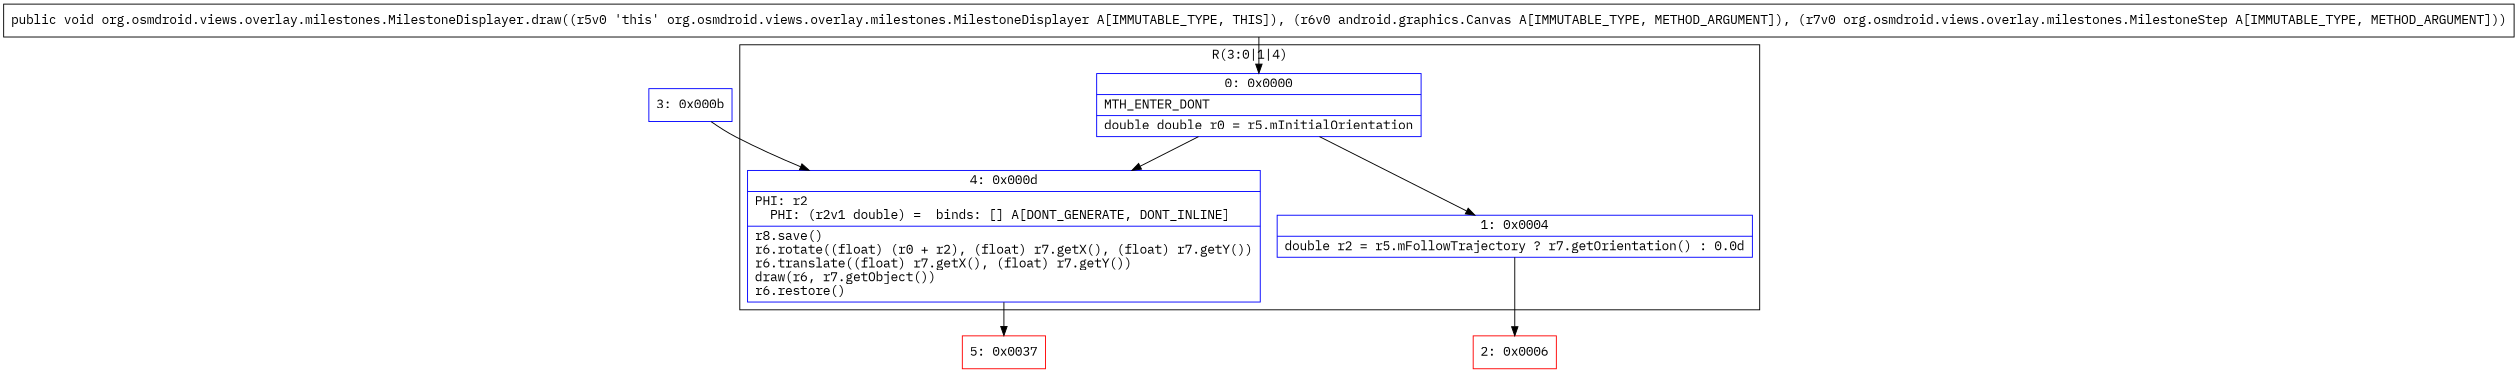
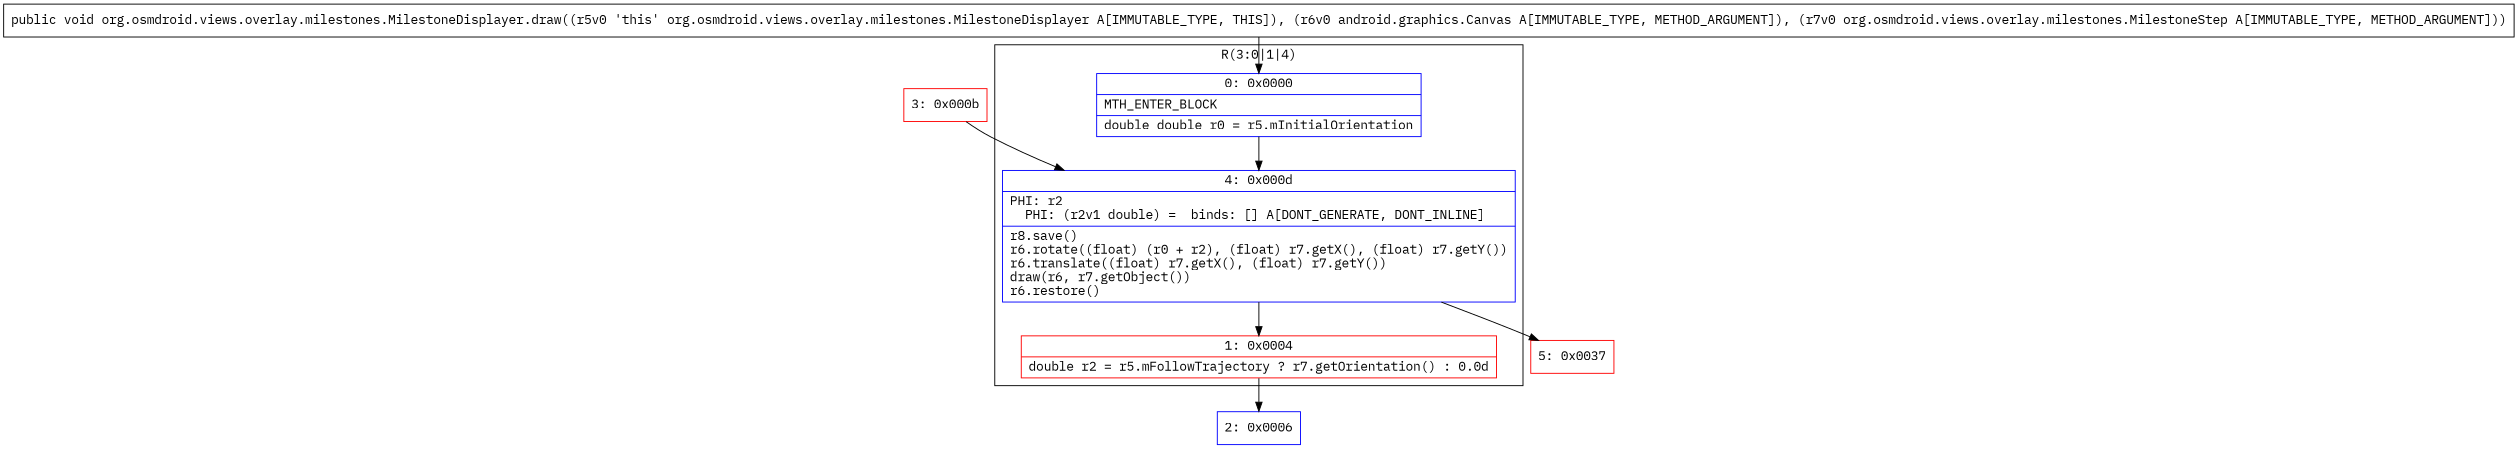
(690, 105) -> (945, 105)
(1157, 105) -> (1161, 105)
(1393, 174) -> (1259, 314)
(1515, 236) -> (1259, 357)
(1515, 352) -> (1259, 428)
